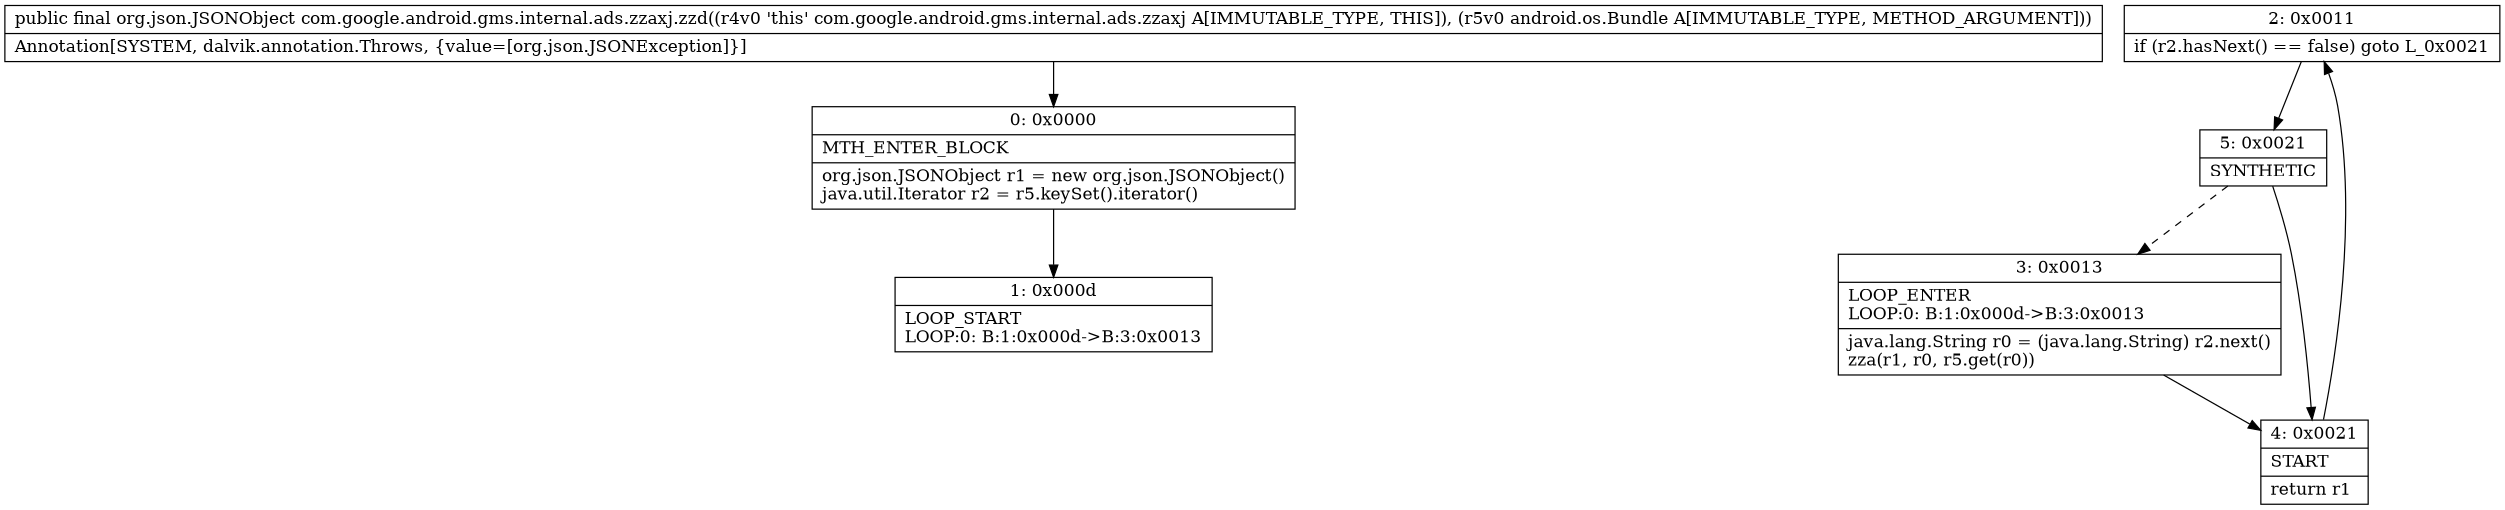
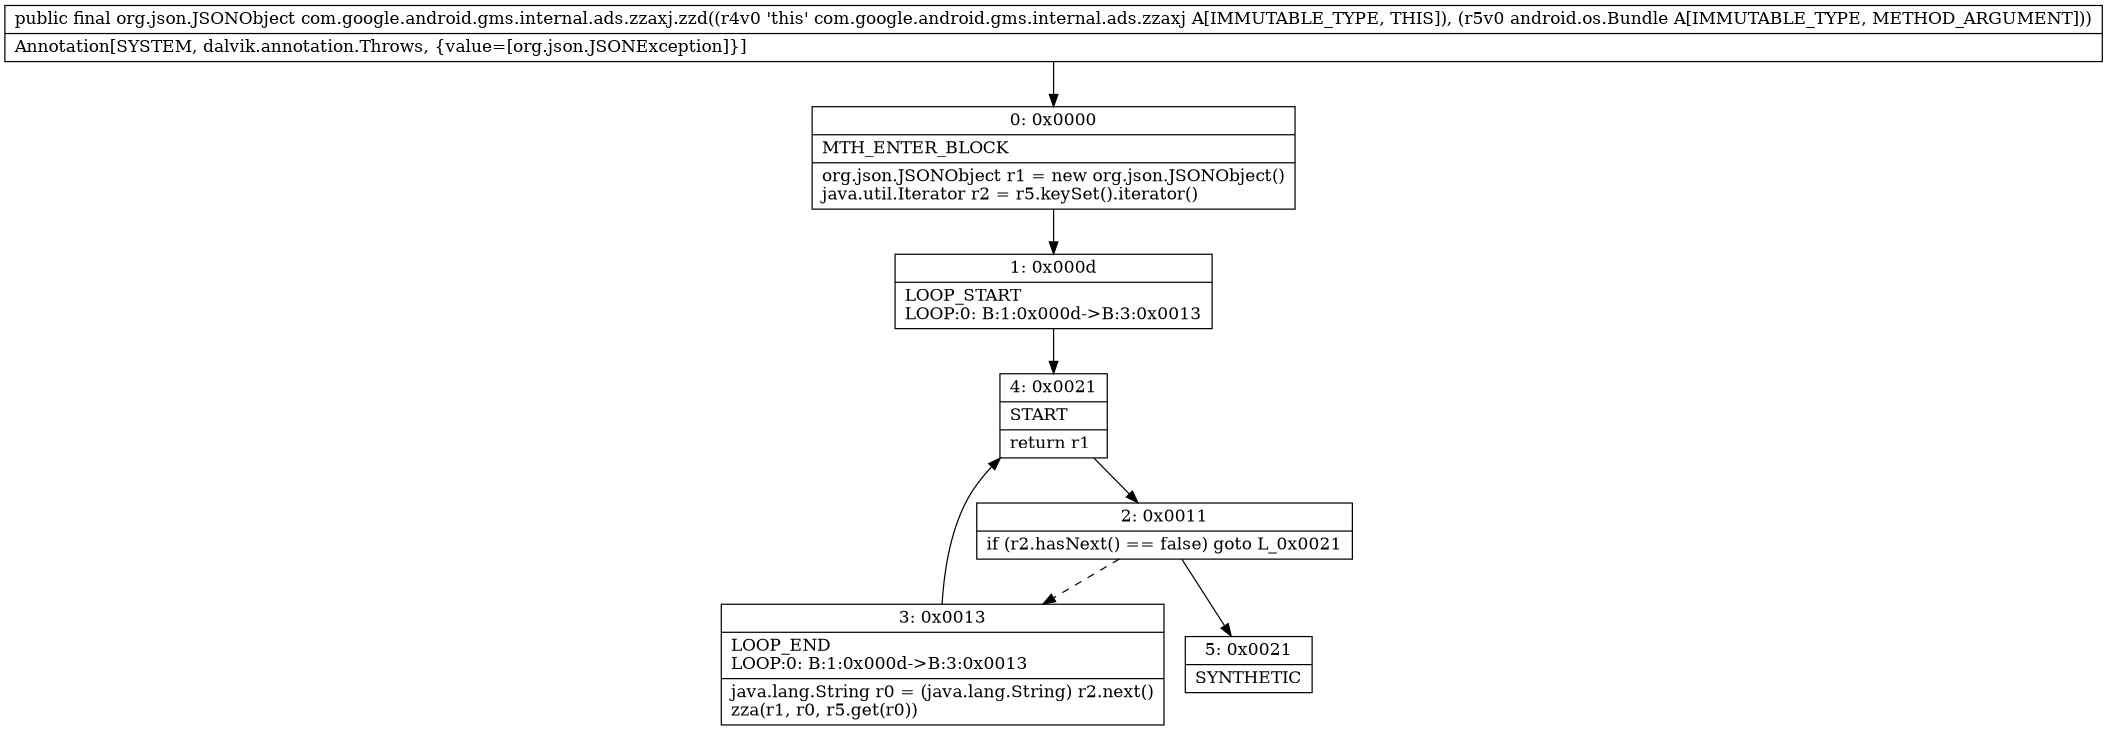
(2188, 216) -> (1086, 578)
(2299, 295) -> (1054, 345)
(1910, 296) -> (781, 646)
